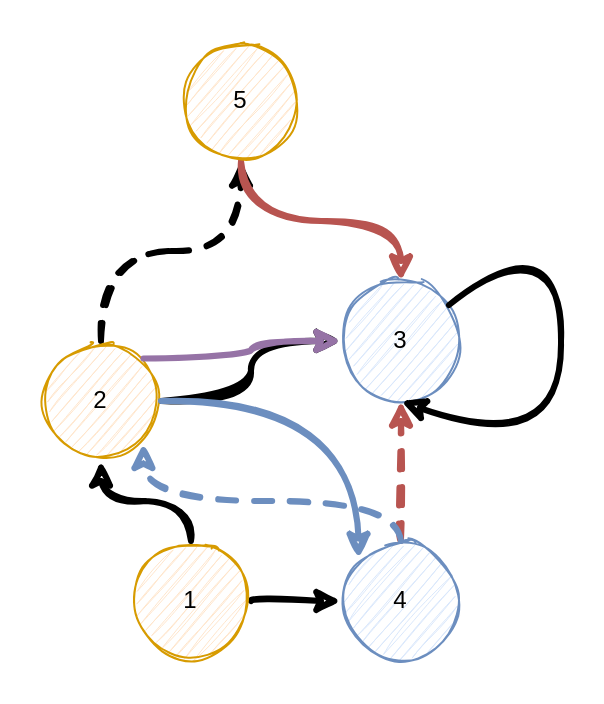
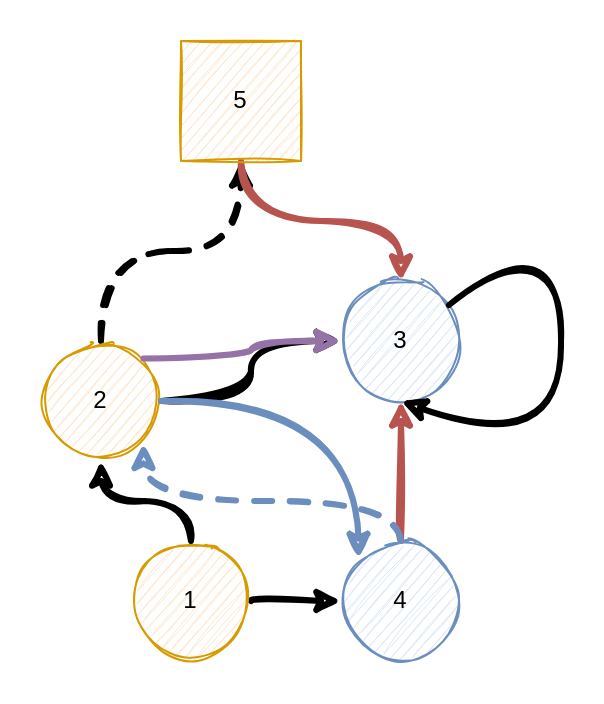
(241, 101) -> (241, 101)
(401, 478) -> (401, 478)
